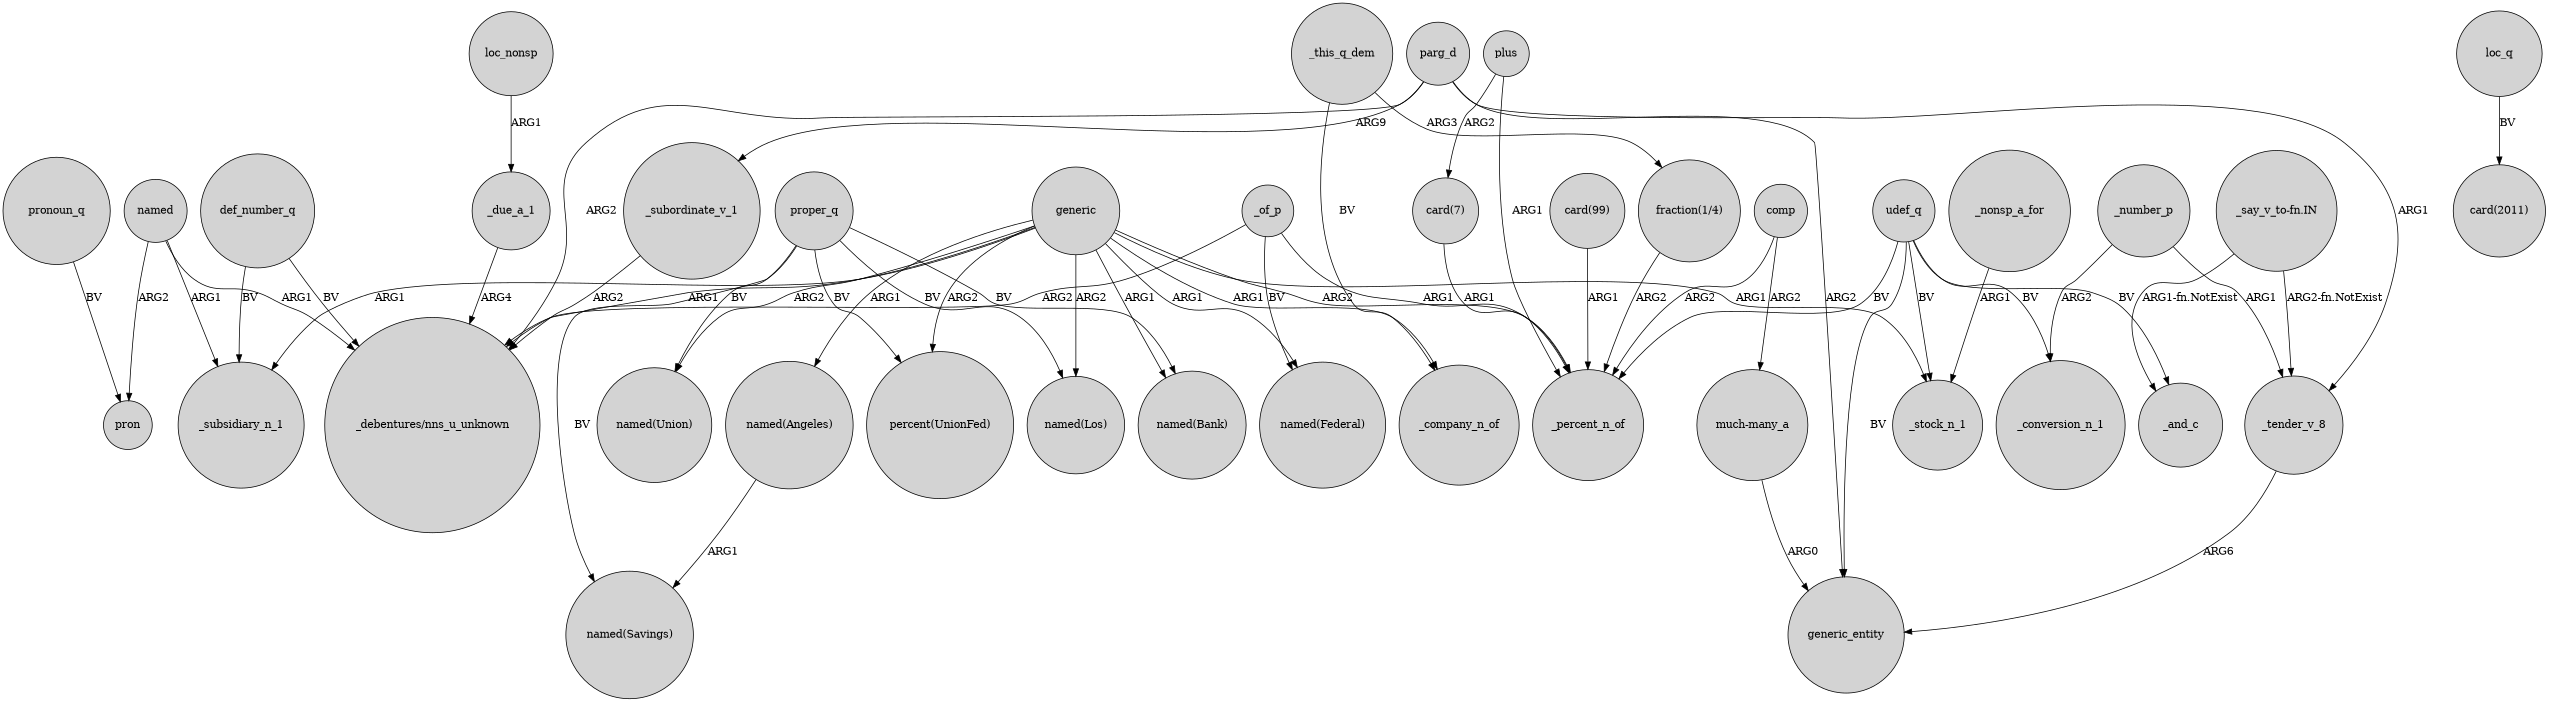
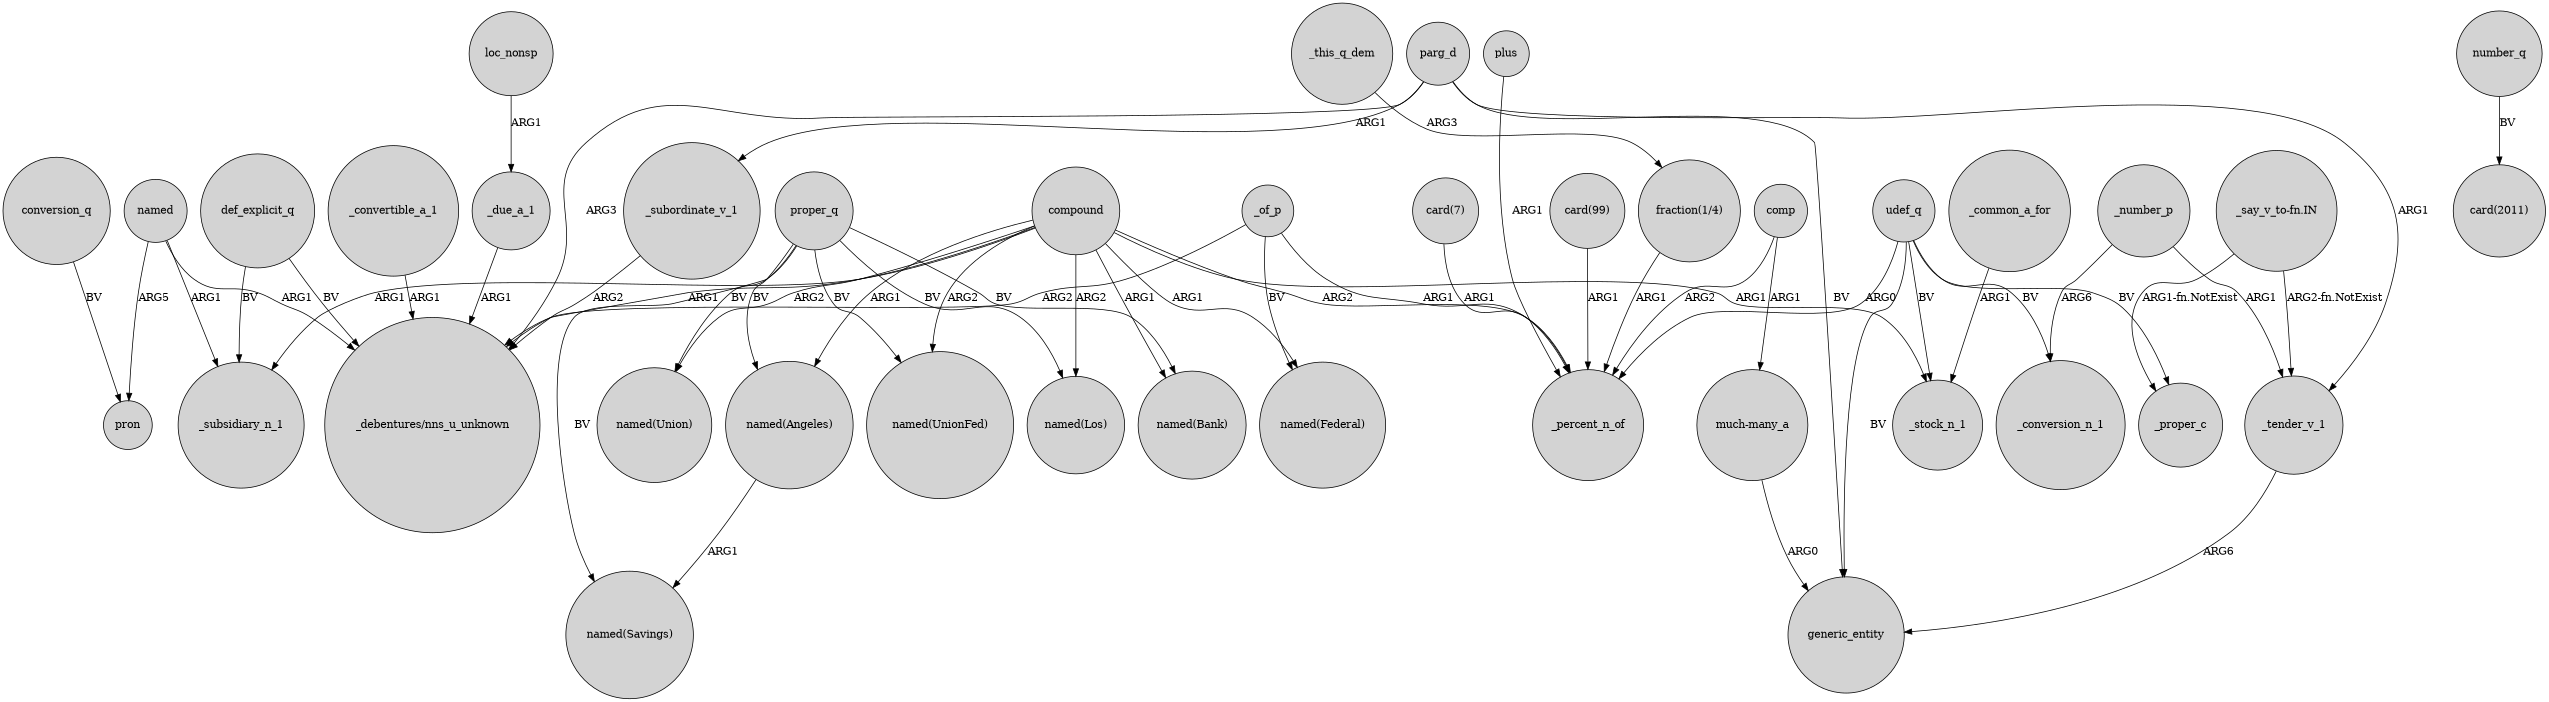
(2499, 54) -> (2499, 54)
(1464, 118) -> none
(1371, 124) -> (1371, 124)
(57, 211) -> (57, 211)
(258, 211) -> (258, 211)
none -> (393, 211)
(602, 211) -> (602, 211)
(1076, 211) -> (1076, 211)
(2010, 211) -> (2010, 211)
none -> (751, 296)
(154, 298) -> (154, 298)
(496, 298) -> (496, 298)
(1652, 298) -> (1652, 298)
(1786, 298) -> (1786, 298)
(1841, 298) -> (1841, 298)
(1881, 298) -> (1881, 298)
(2077, 298) -> (2077, 298)
(940, 425) -> (940, 425)
(1459, 425) -> none
(2181, 425) -> (2181, 425)
(2294, 425) -> (2294, 425)
